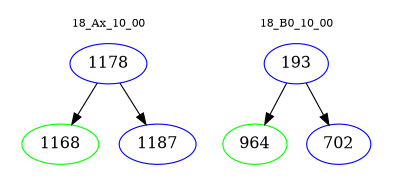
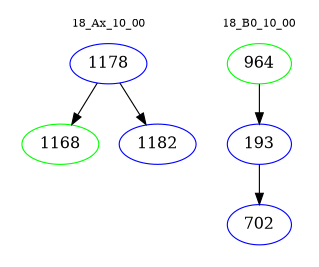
(278, 99) -> (259, 98)
(158, 144) -> (158, 144)
